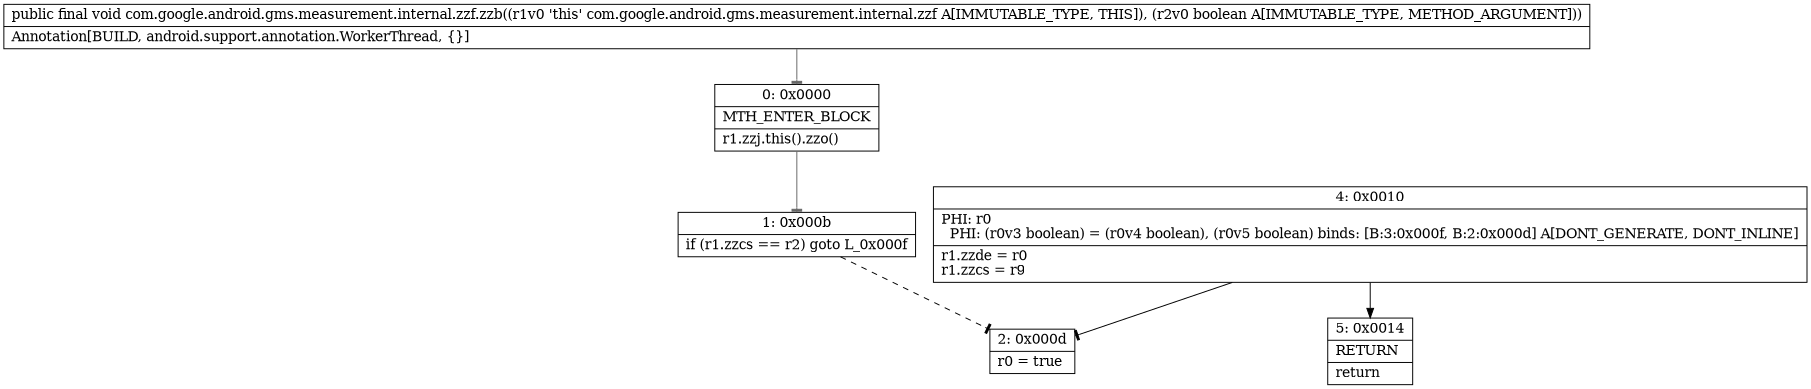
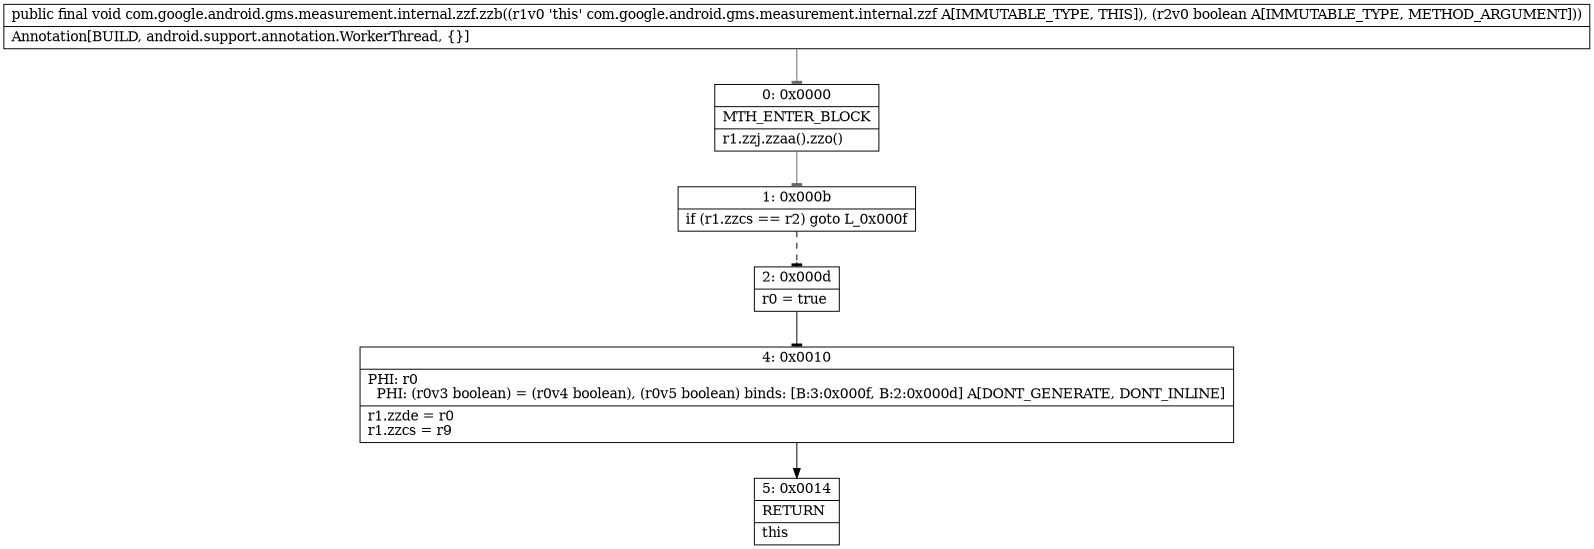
(781, 139) -> (783, 139)
(1156, 308) -> (797, 327)
(1358, 373) -> (776, 533)
